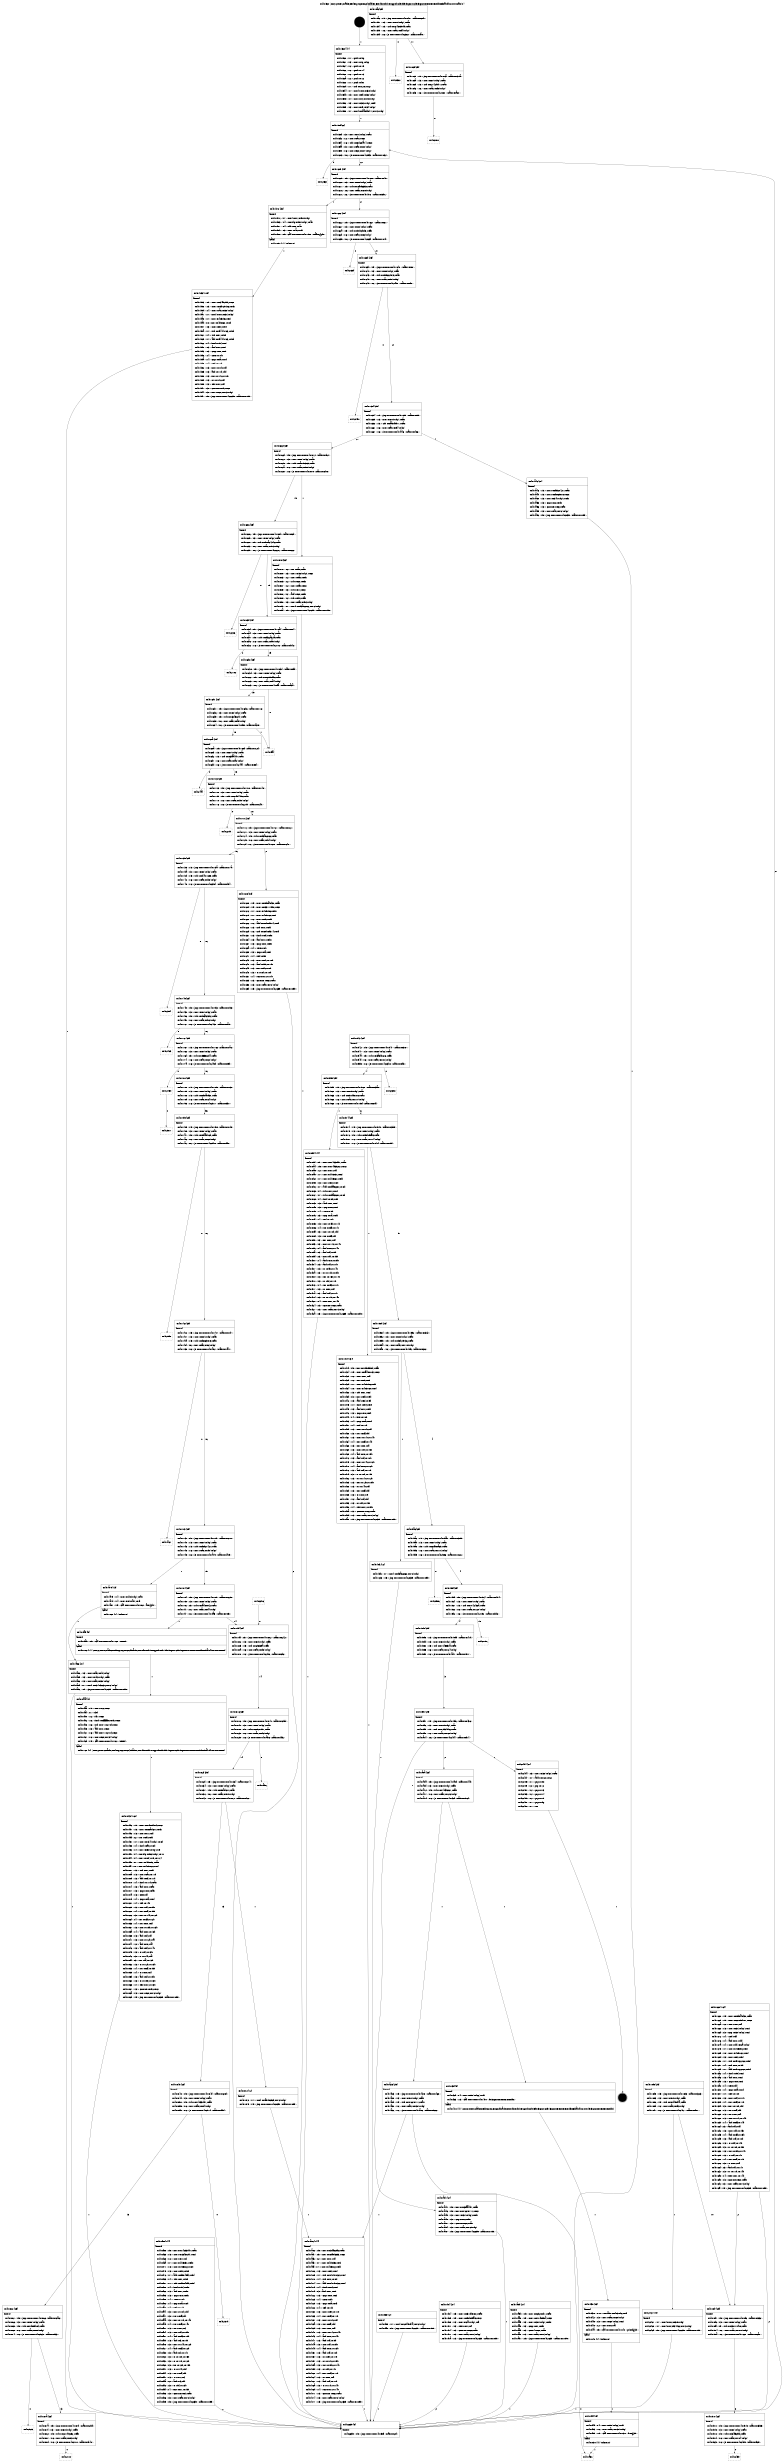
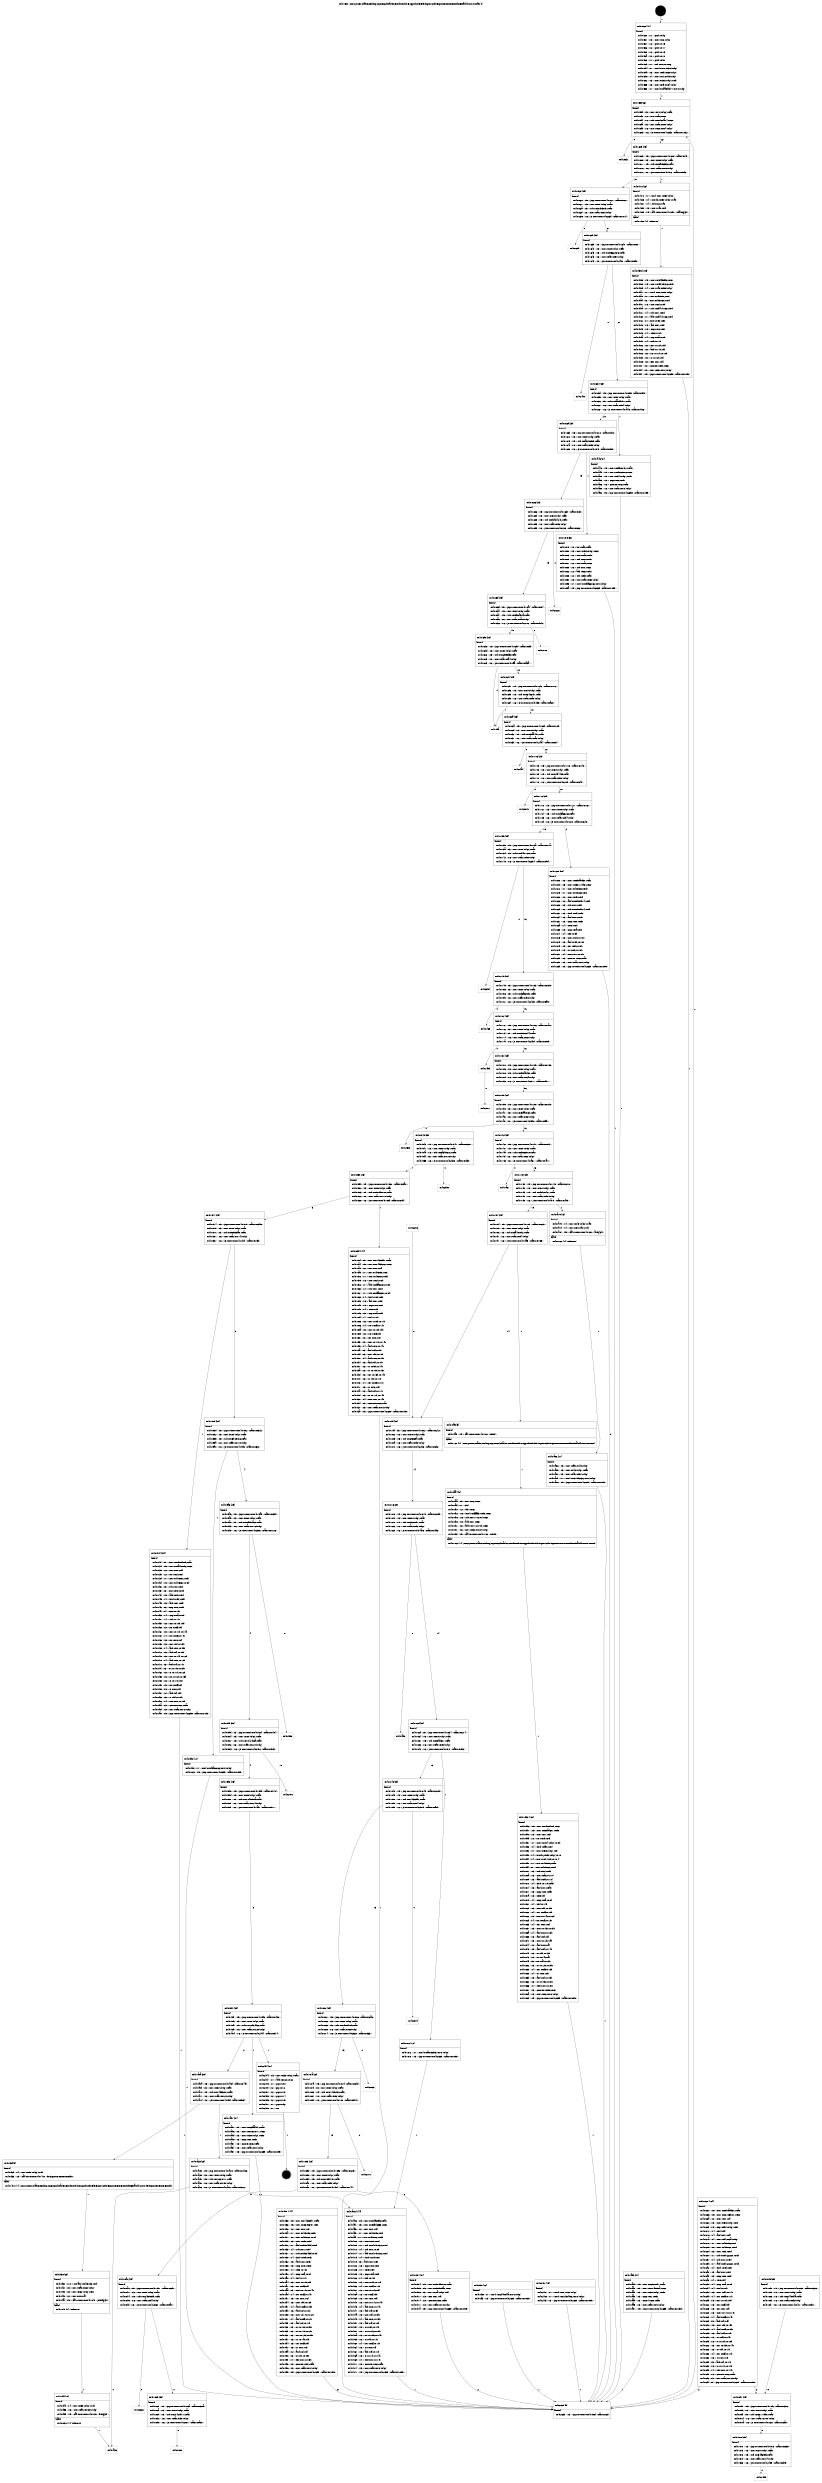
none -> (327, 2175)
(673, 2211) -> none
